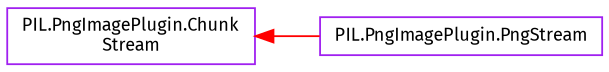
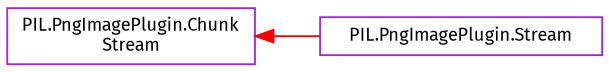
(461, 36) -> (461, 36)
